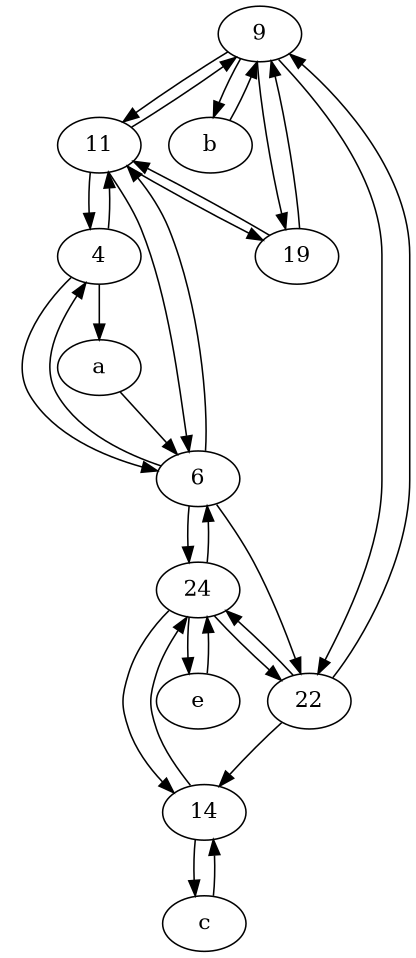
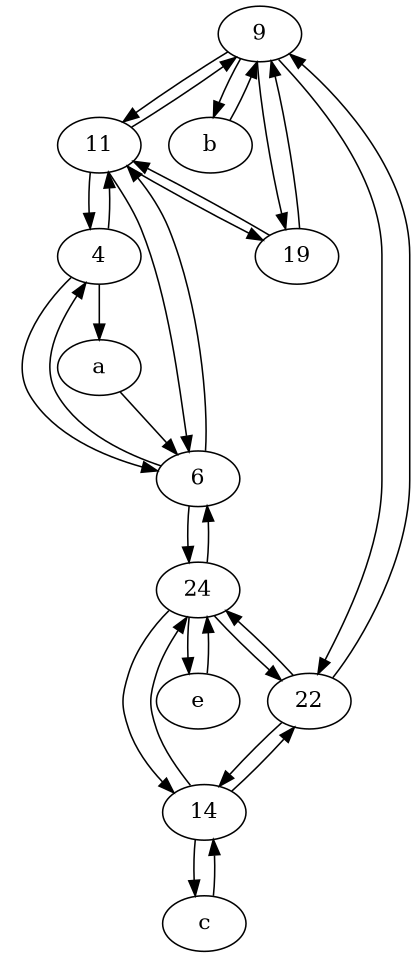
(262, 579) -> (258, 766)
